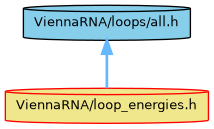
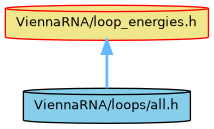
(107, 71) -> (107, 71)
